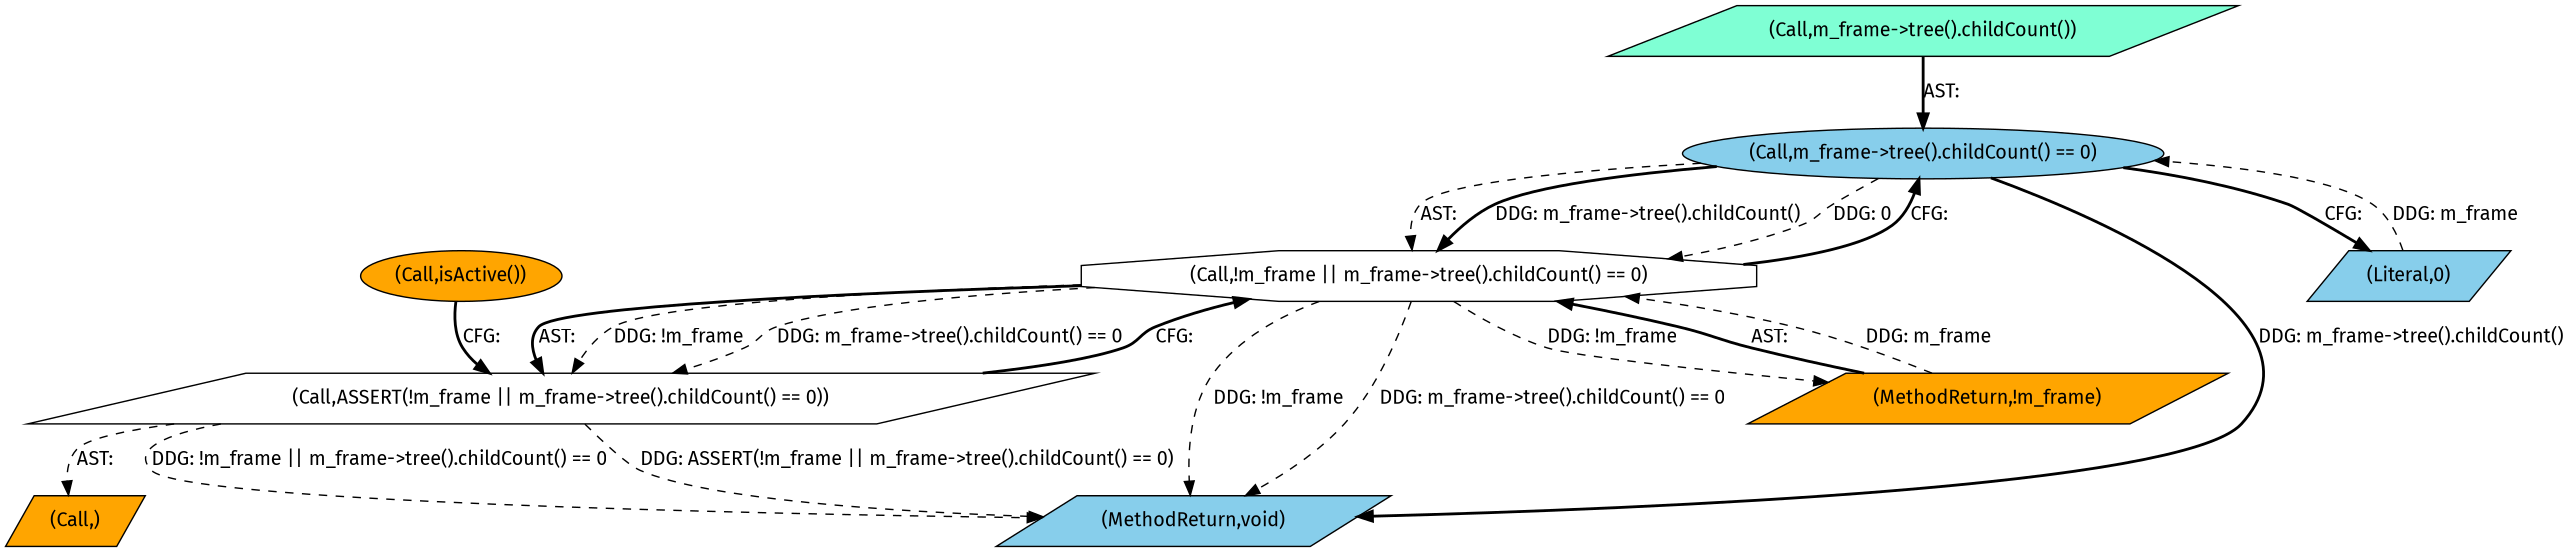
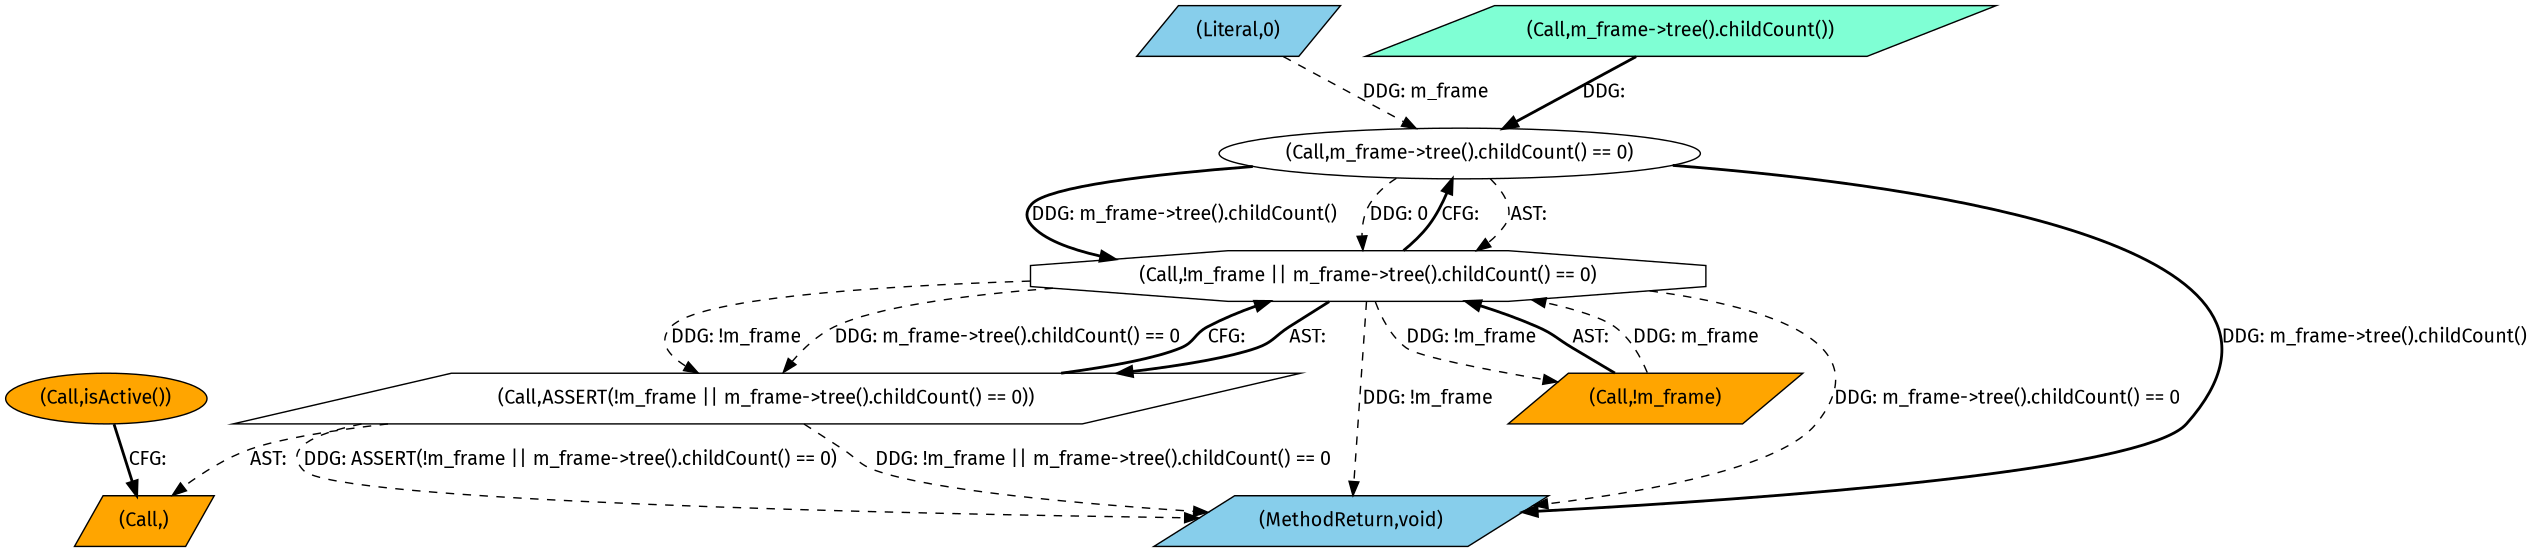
(1944, 92) -> (1606, 92)
(1923, 154) -> (1460, 154)
(2245, 191) -> none
(458, 336) -> (123, 453)
(1988, 399) -> (1655, 399)
